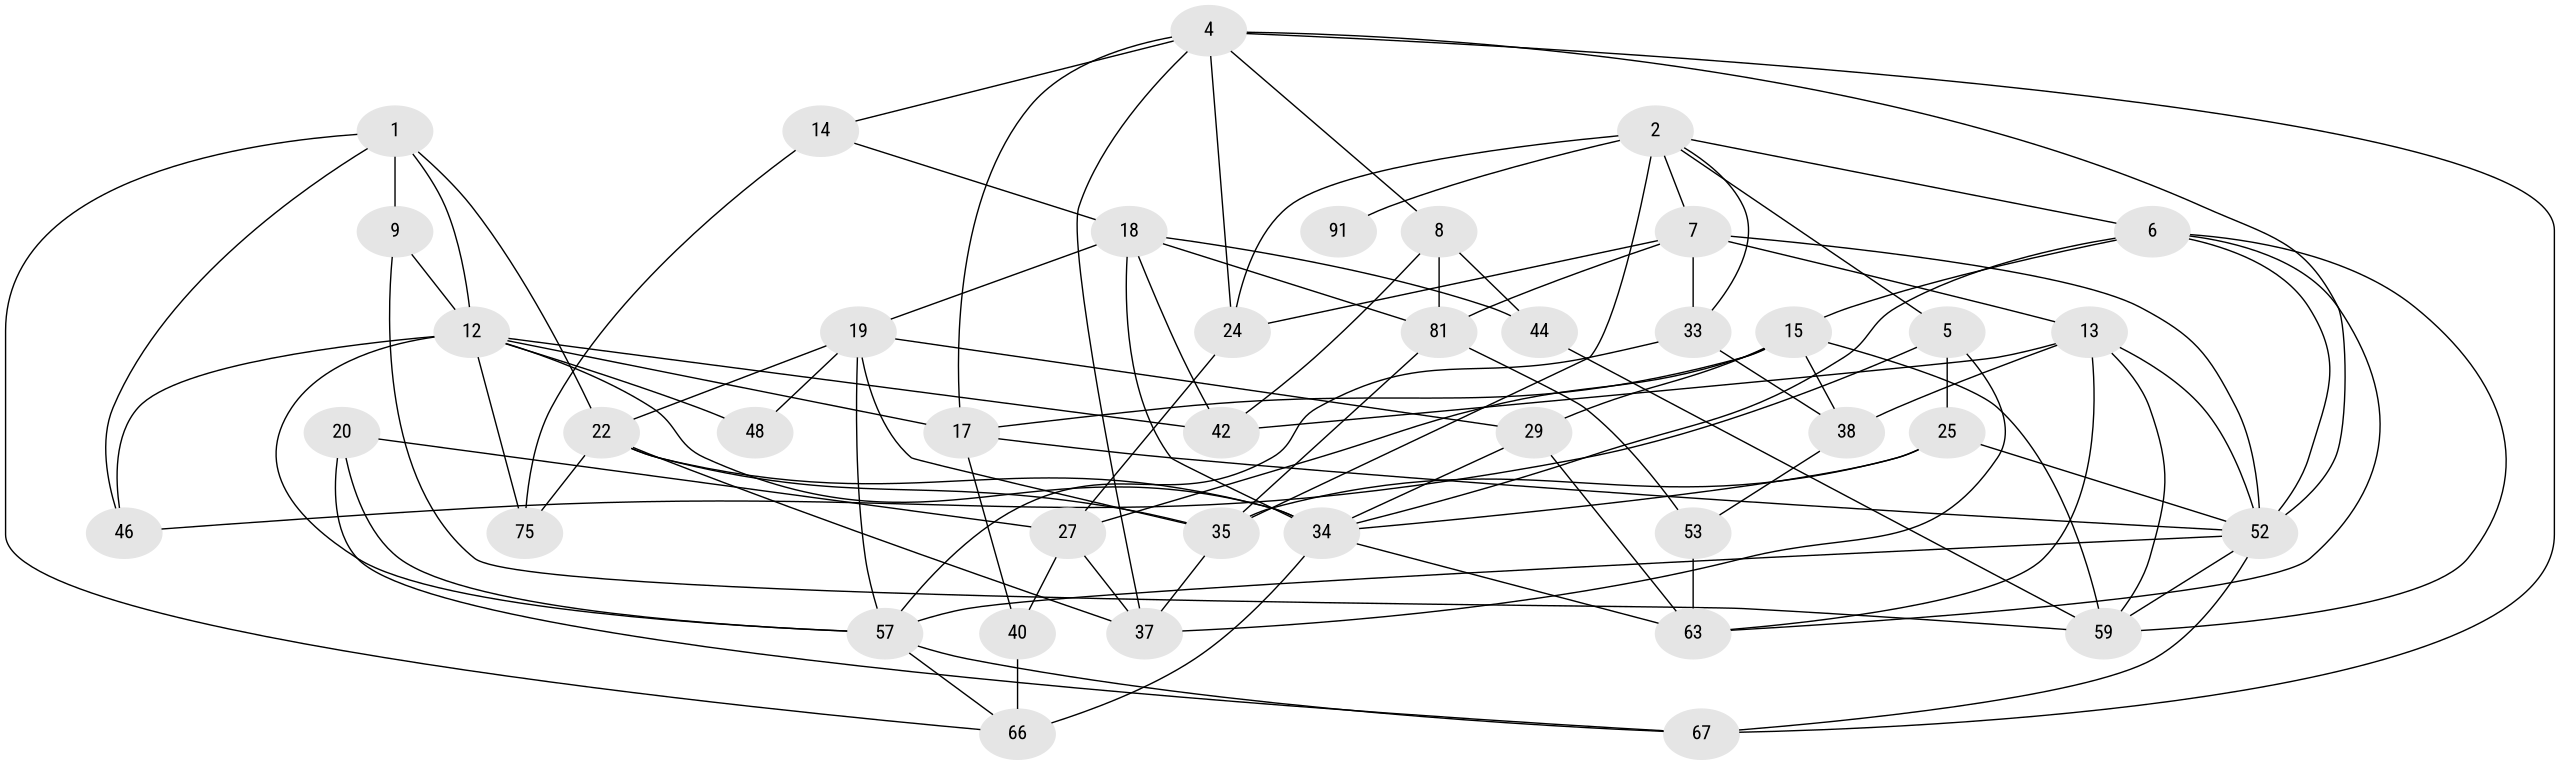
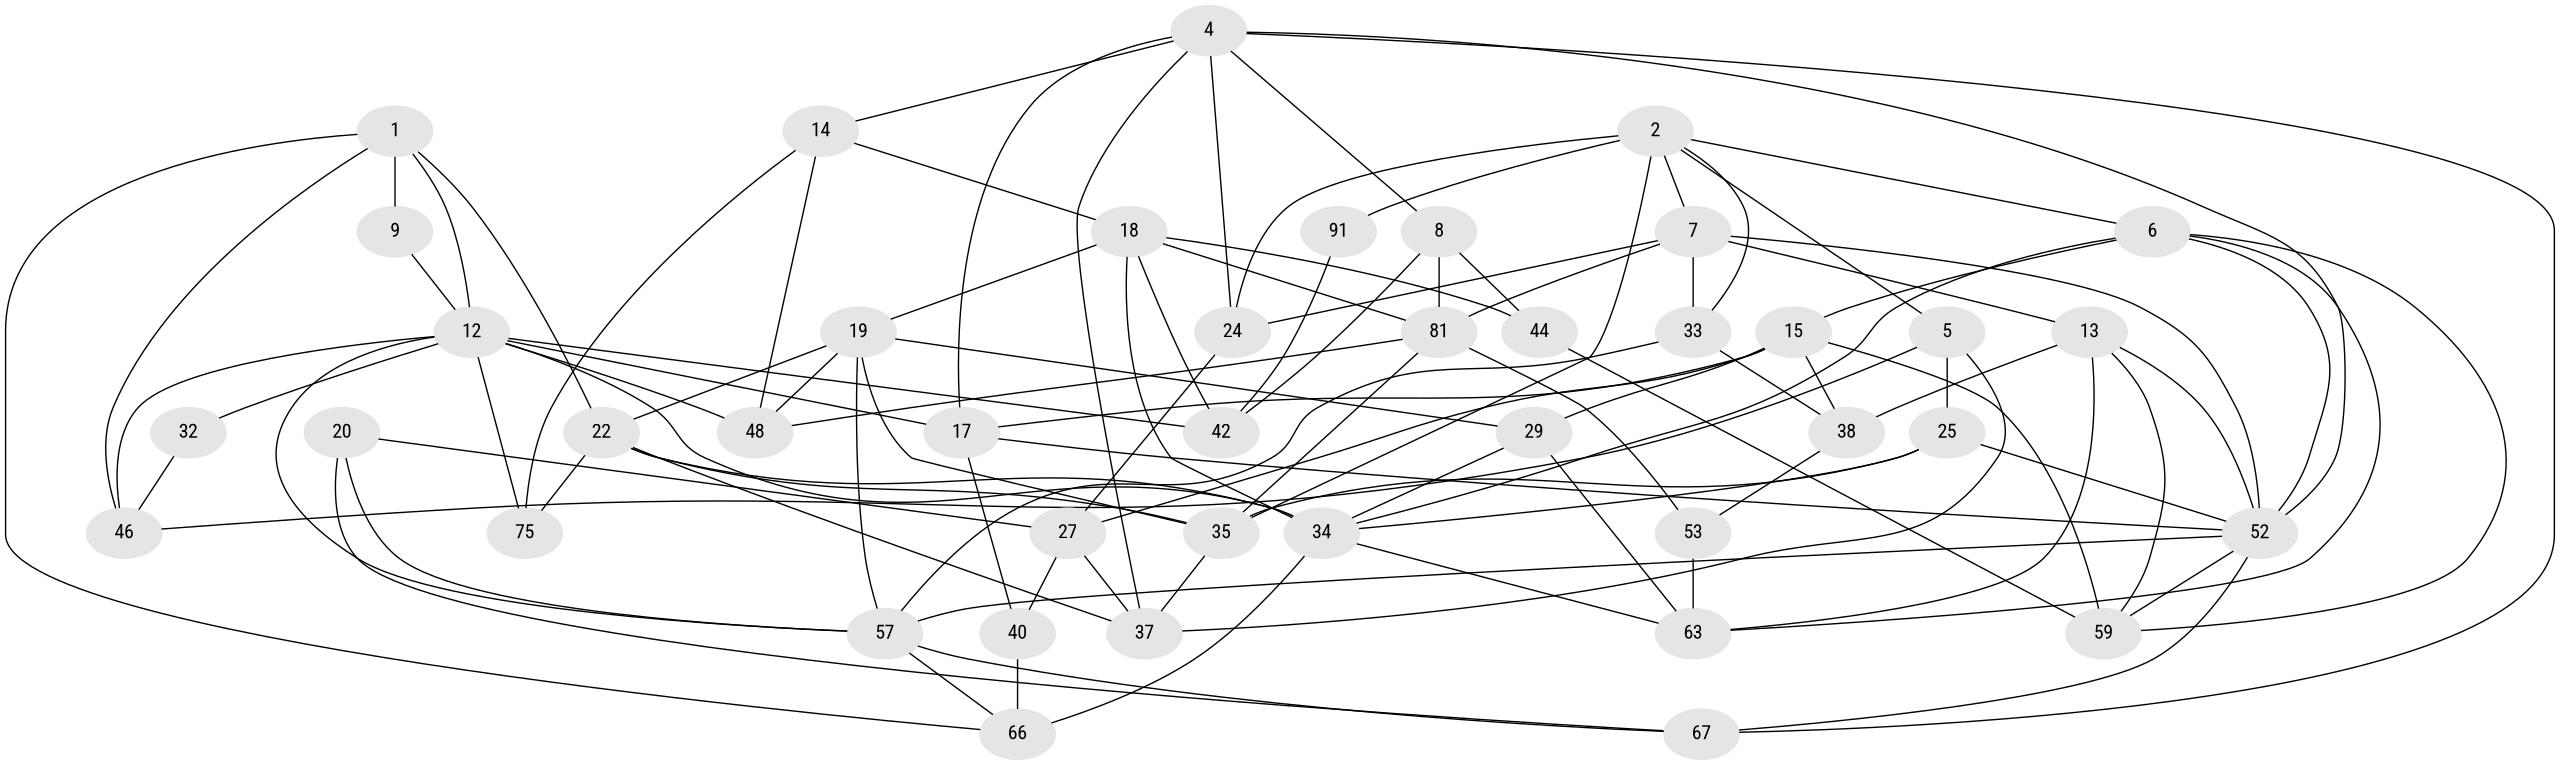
none -> (788, 282)
none -> (1112, 380)
(1678, 389) -> (1294, 339)
none -> (188, 433)
(1204, 600) -> none
